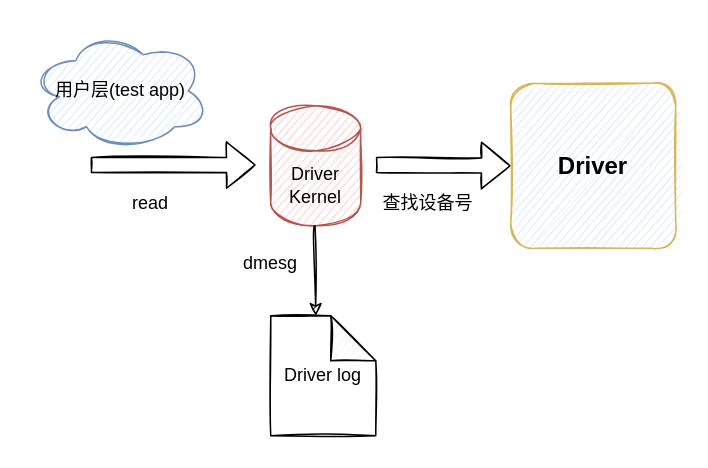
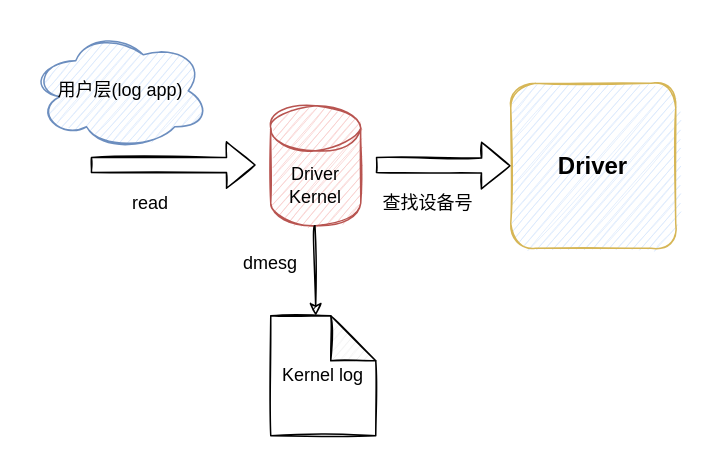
(121, 91) -> (121, 91)
(323, 376) -> (323, 376)
